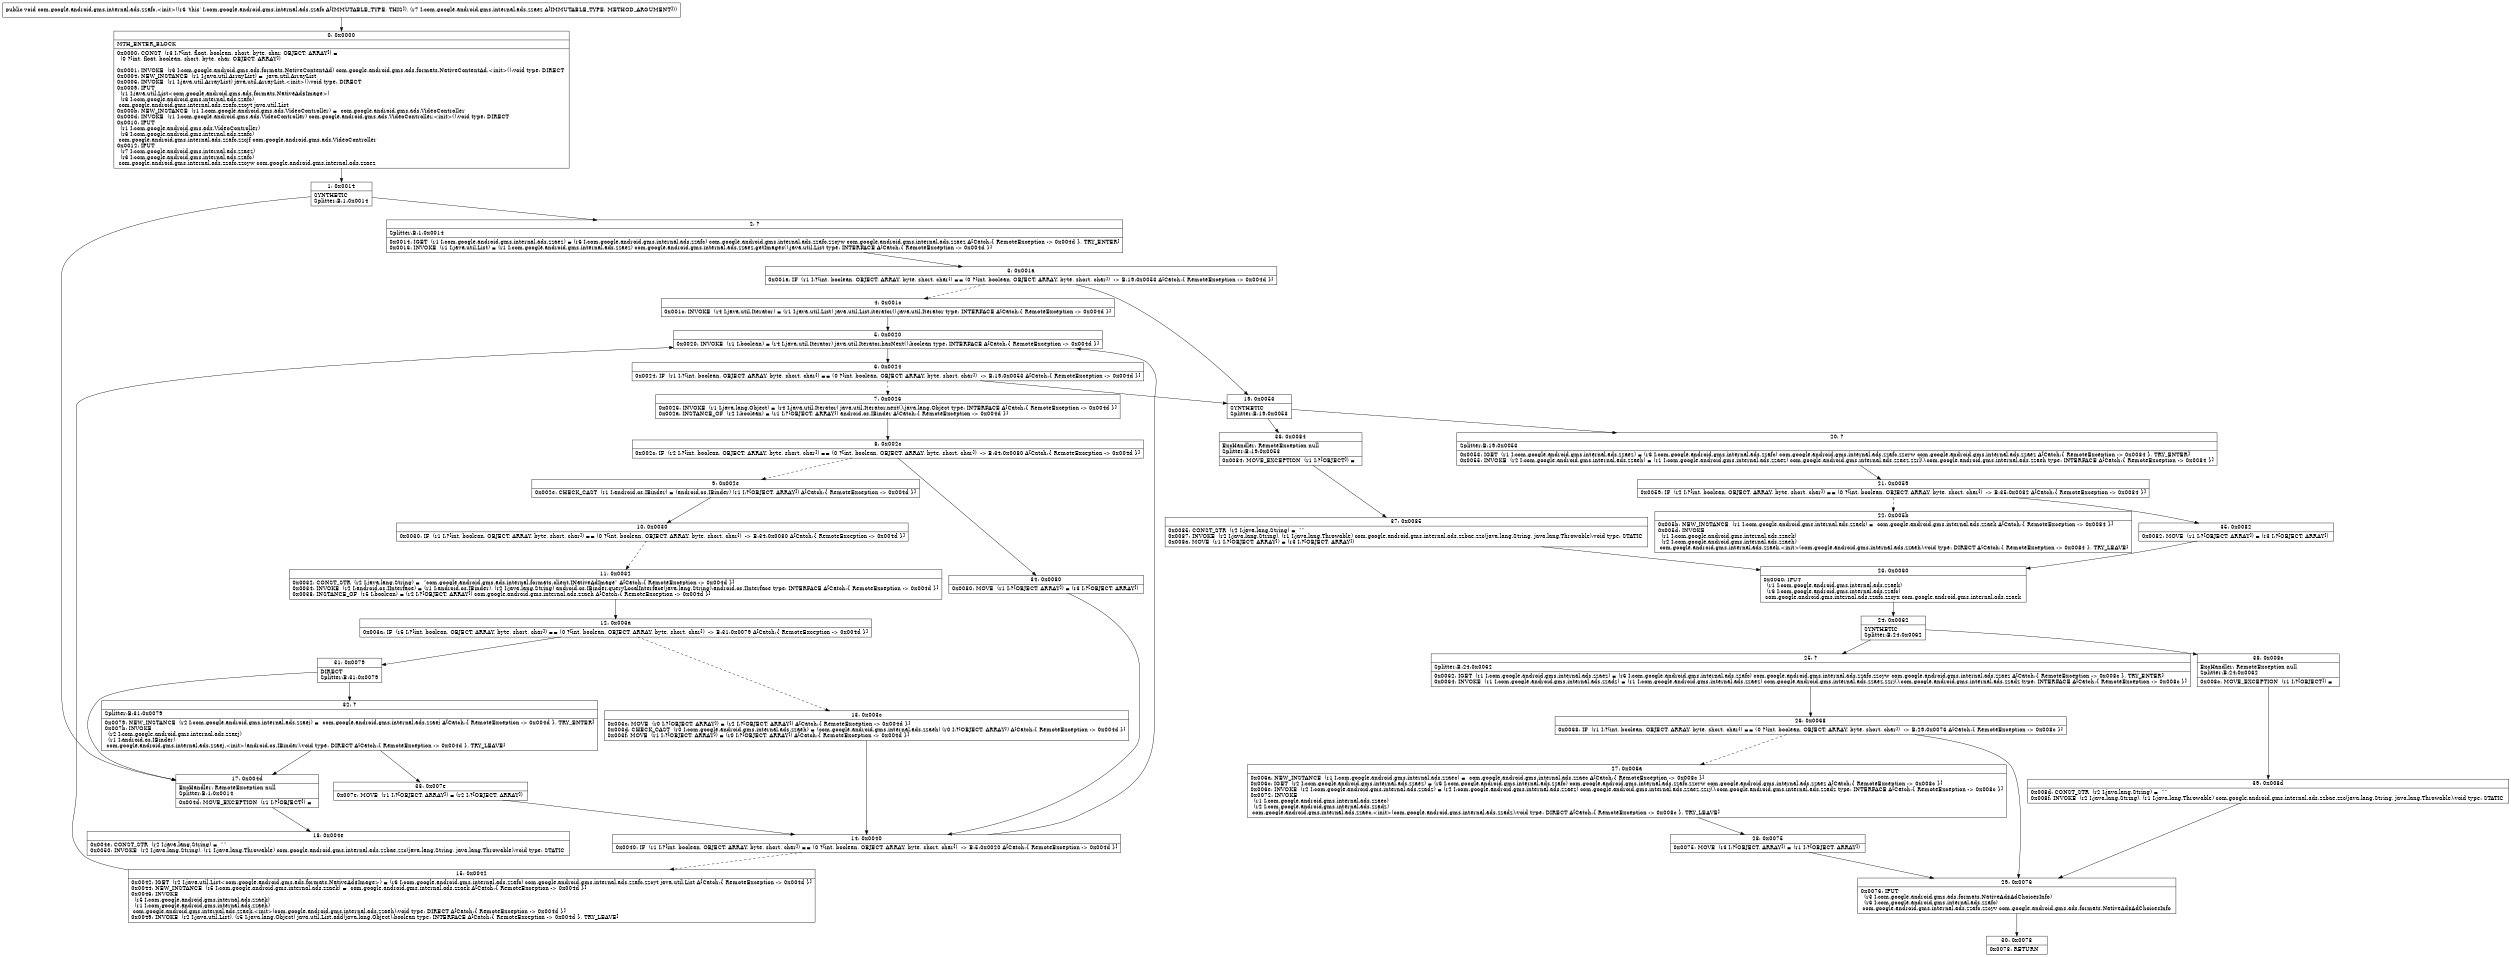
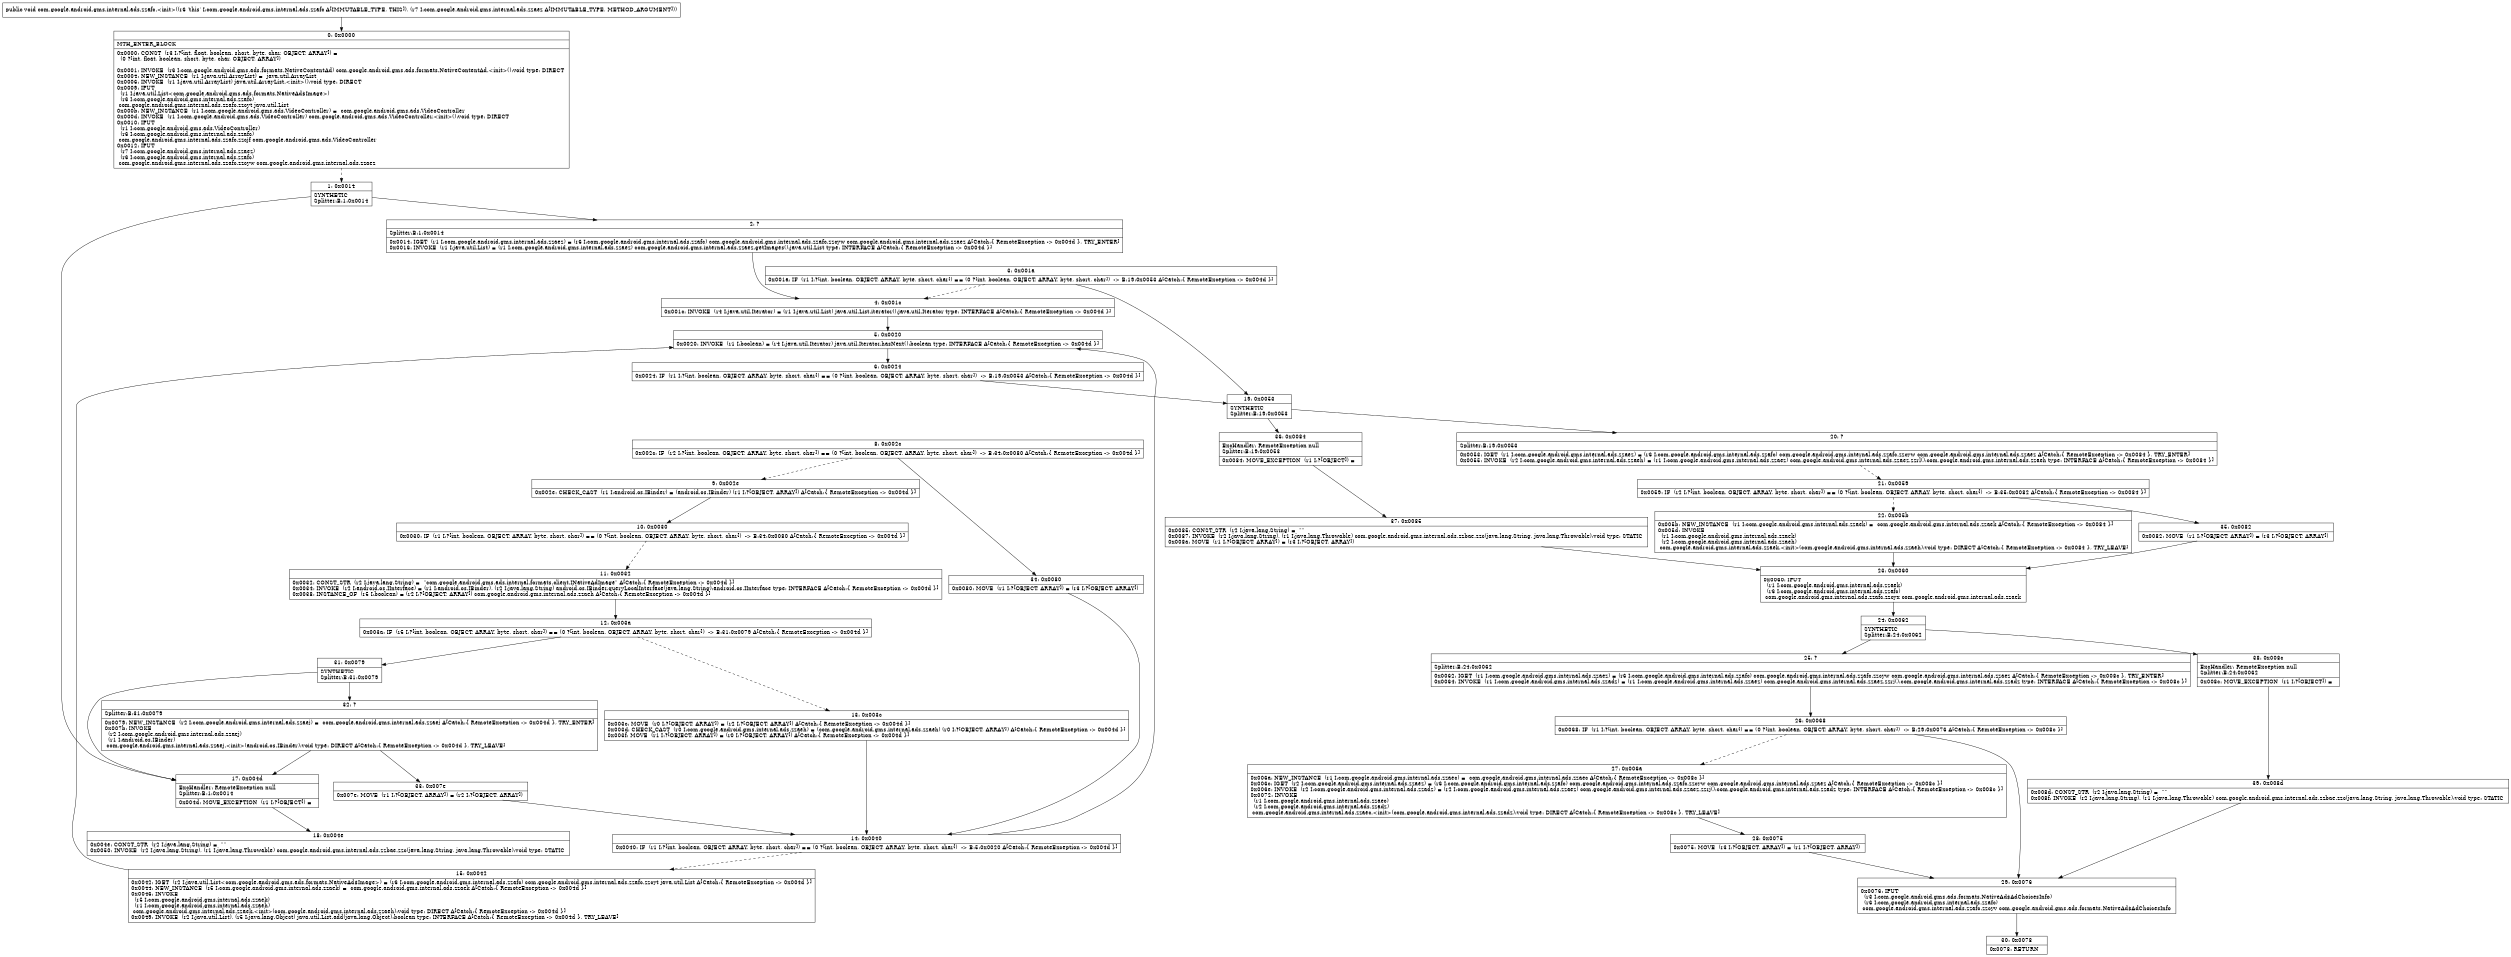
(342, 173) -> (342, 173)
(911, 259) -> (763, 285)
(888, 407) -> none
(1869, 471) -> (1869, 471)
none -> (1893, 558)
(332, 672) -> (337, 672)
